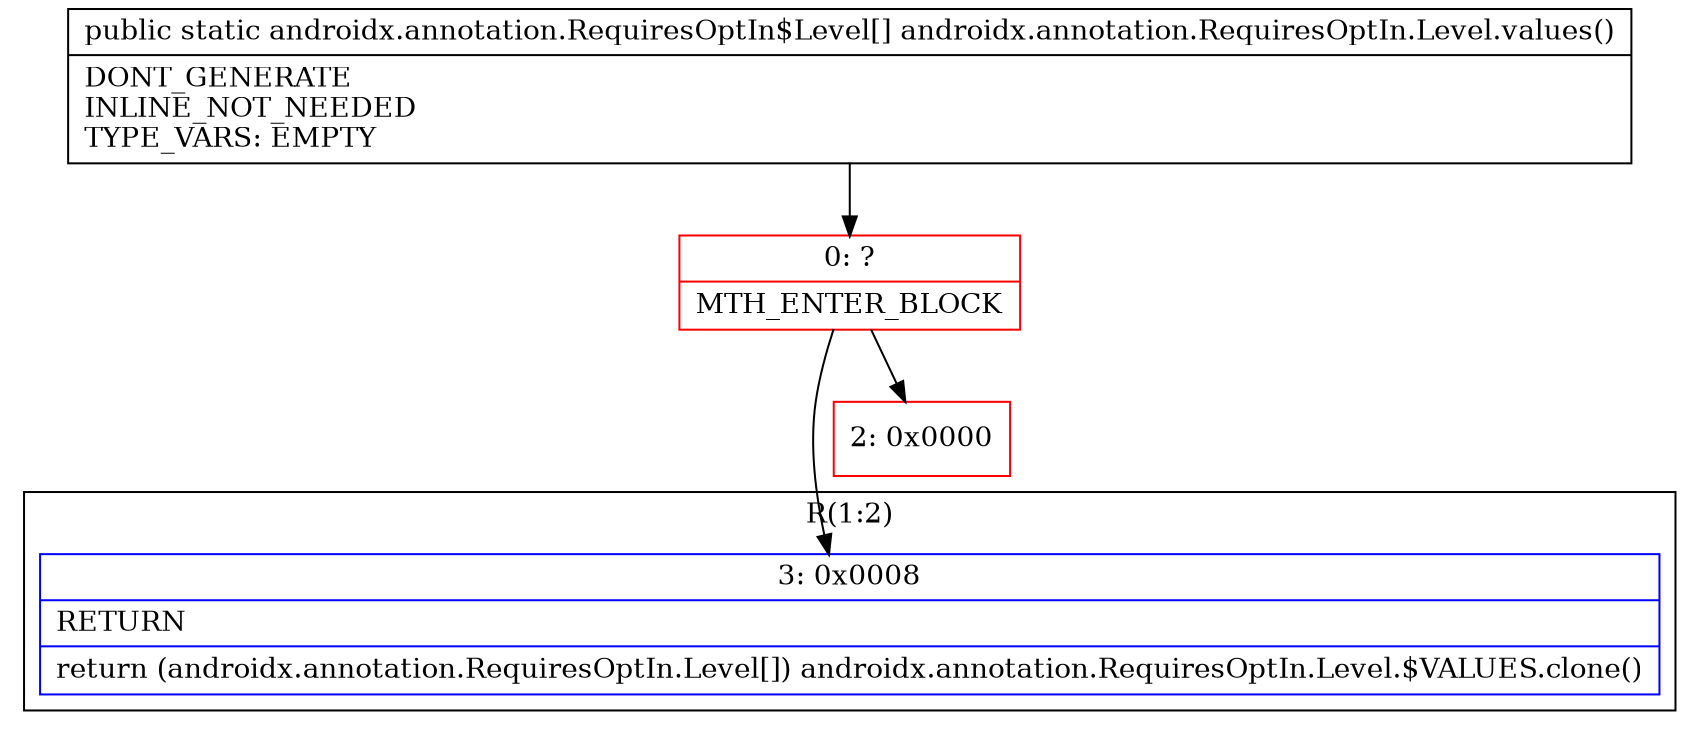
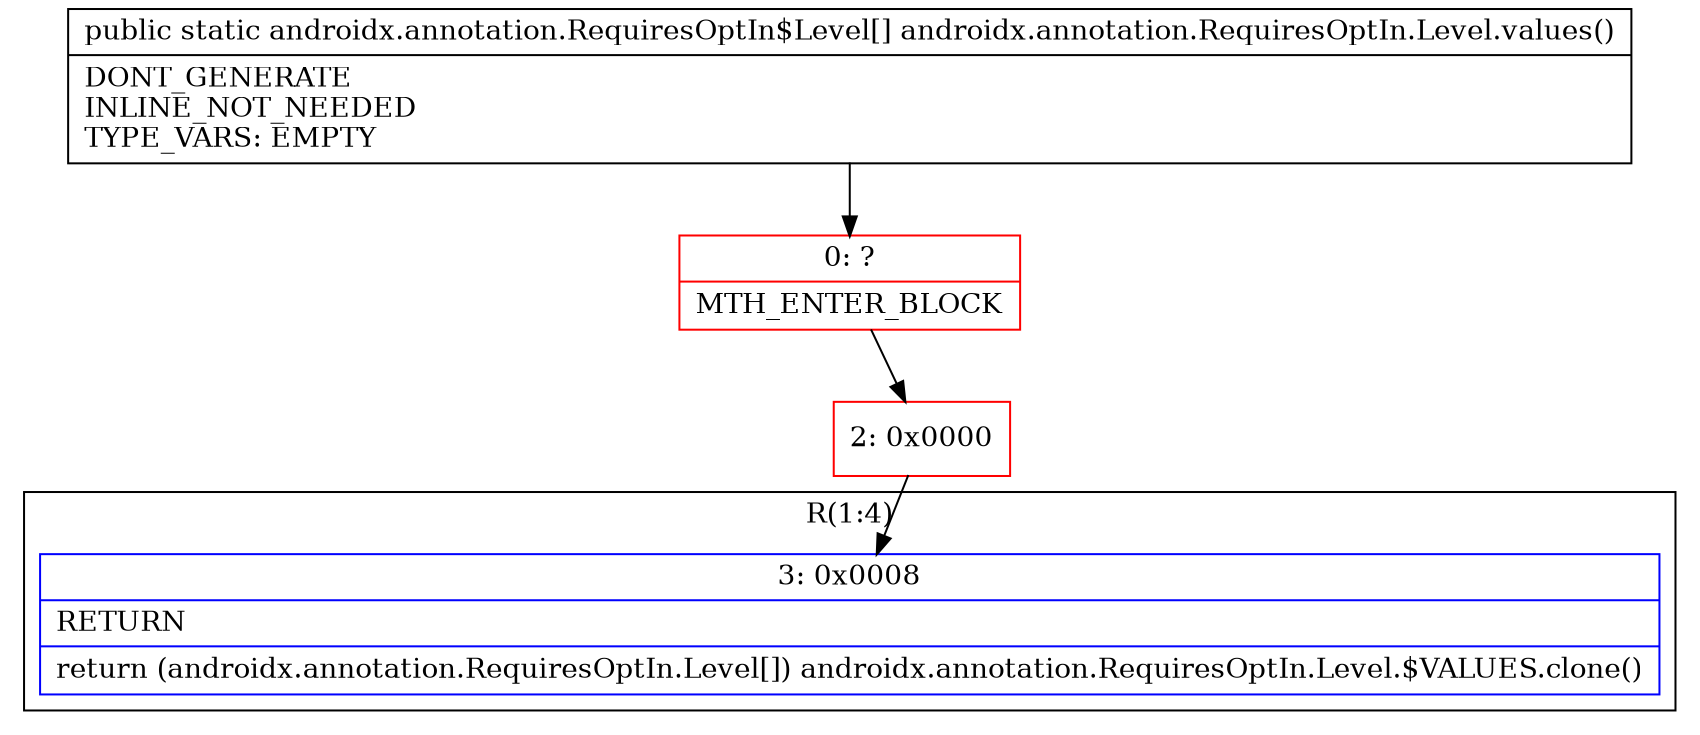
(813, 431) -> (896, 505)
(850, 515) -> (850, 515)
